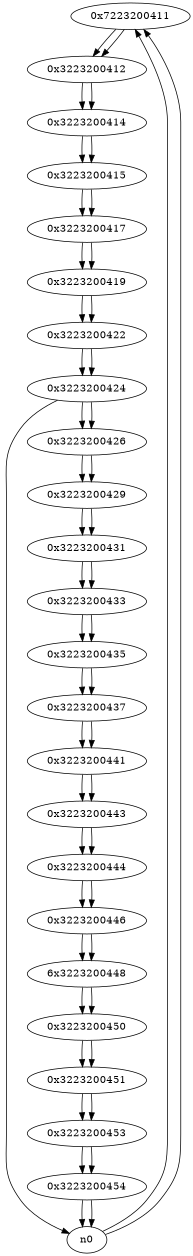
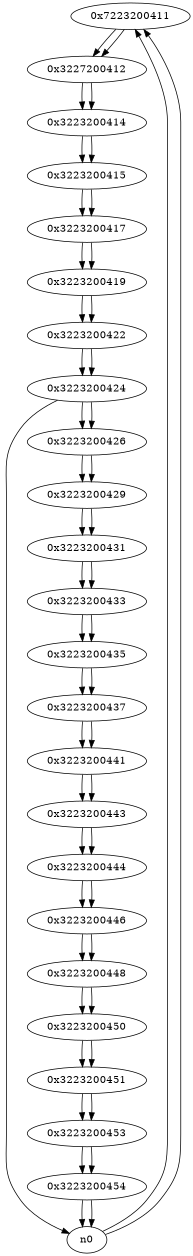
(87, 69) -> (87, 69)
(87, 974) -> (87, 974)
